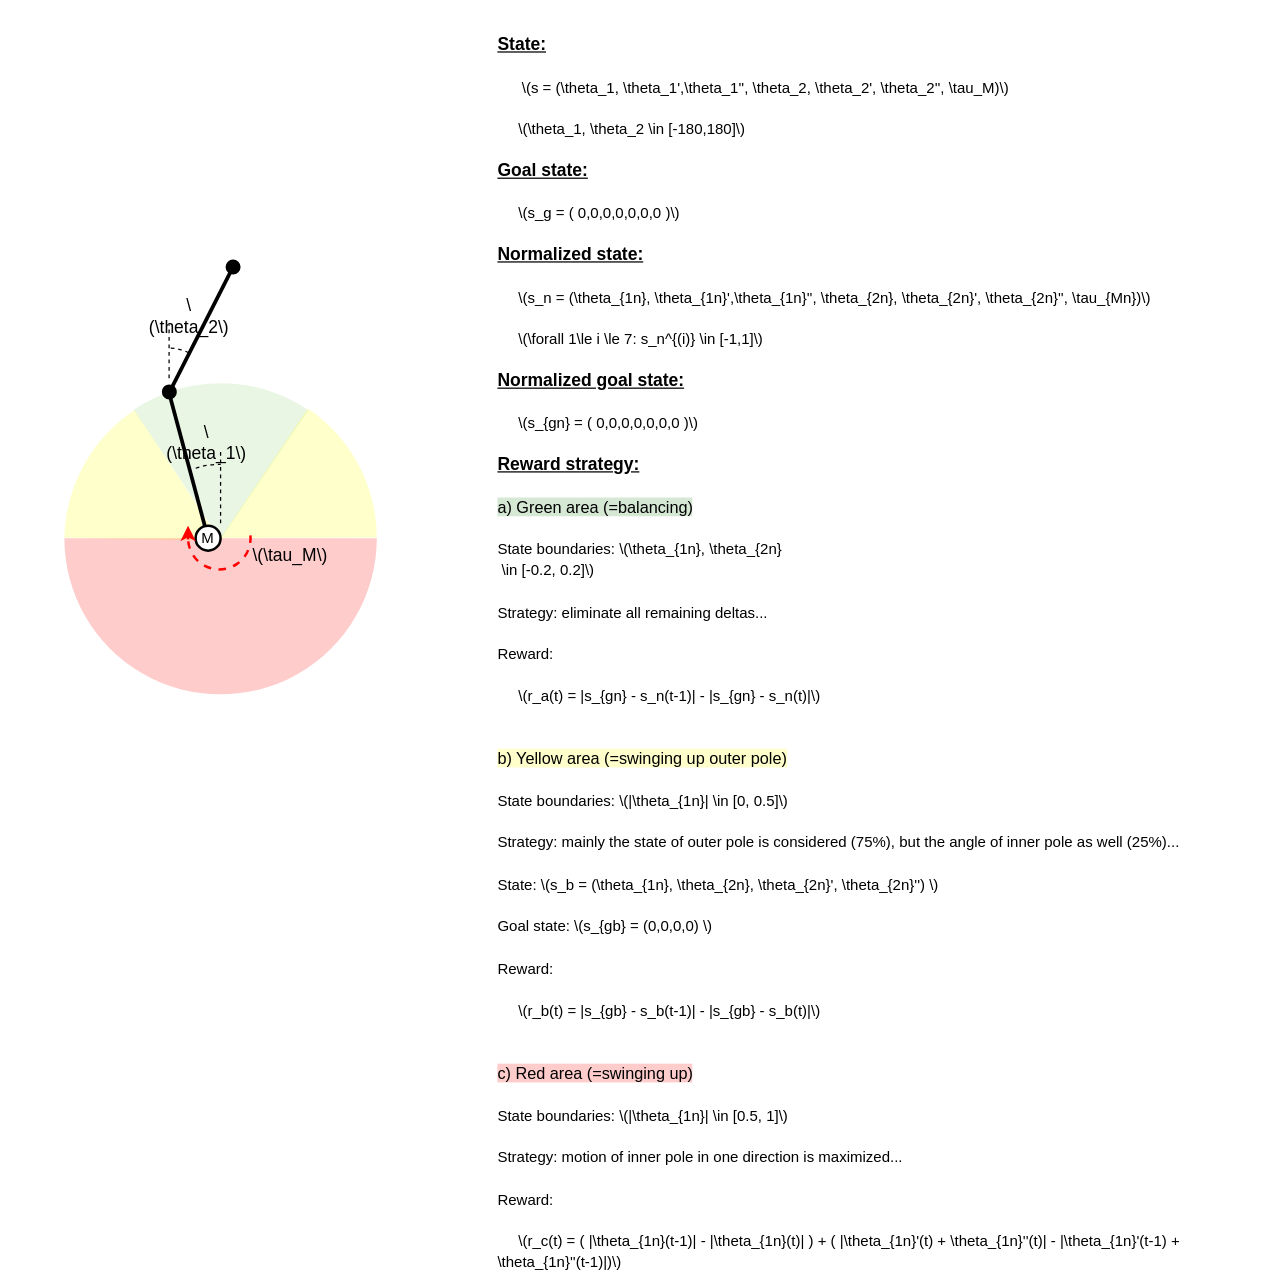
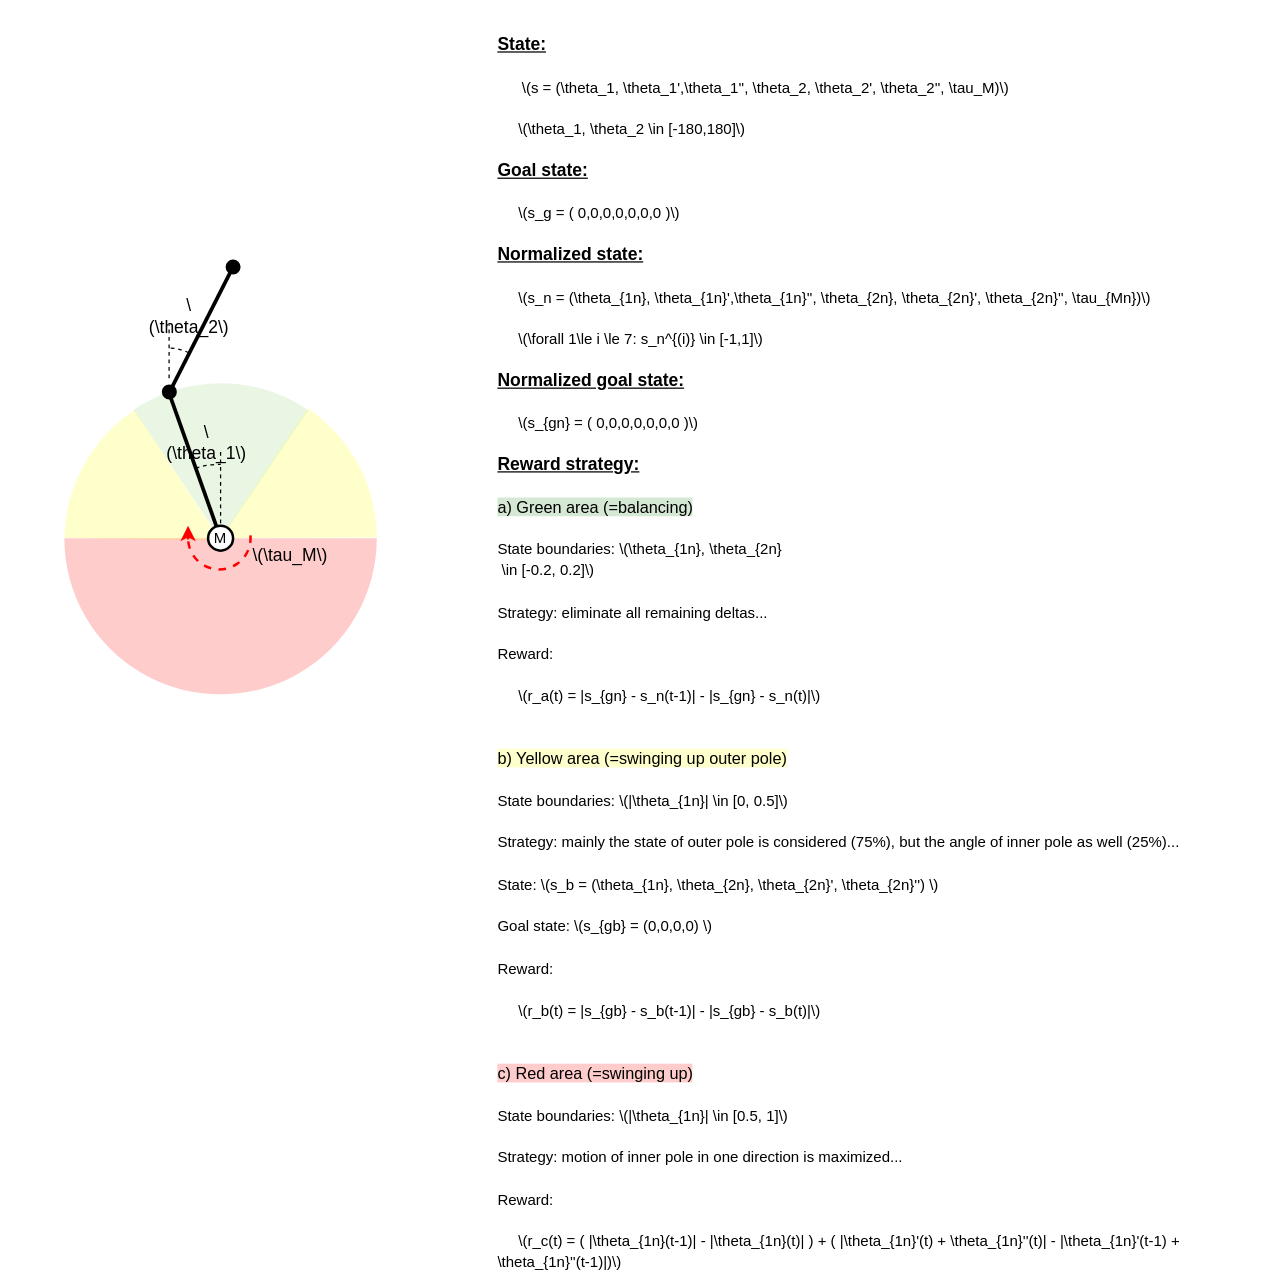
(208, 538) -> (221, 538)
